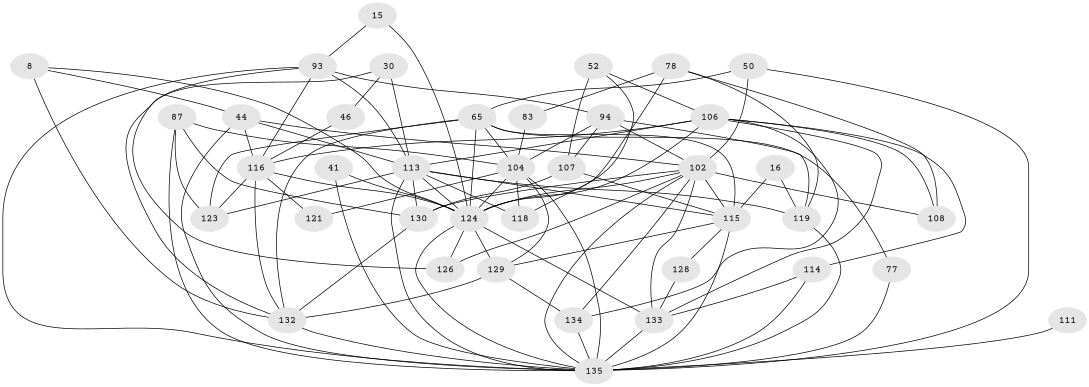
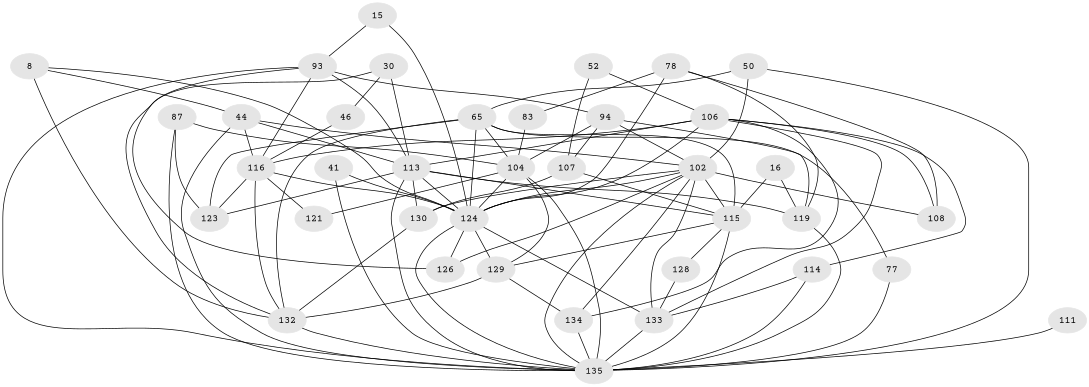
(274, 192) -> none
(520, 219) -> none
